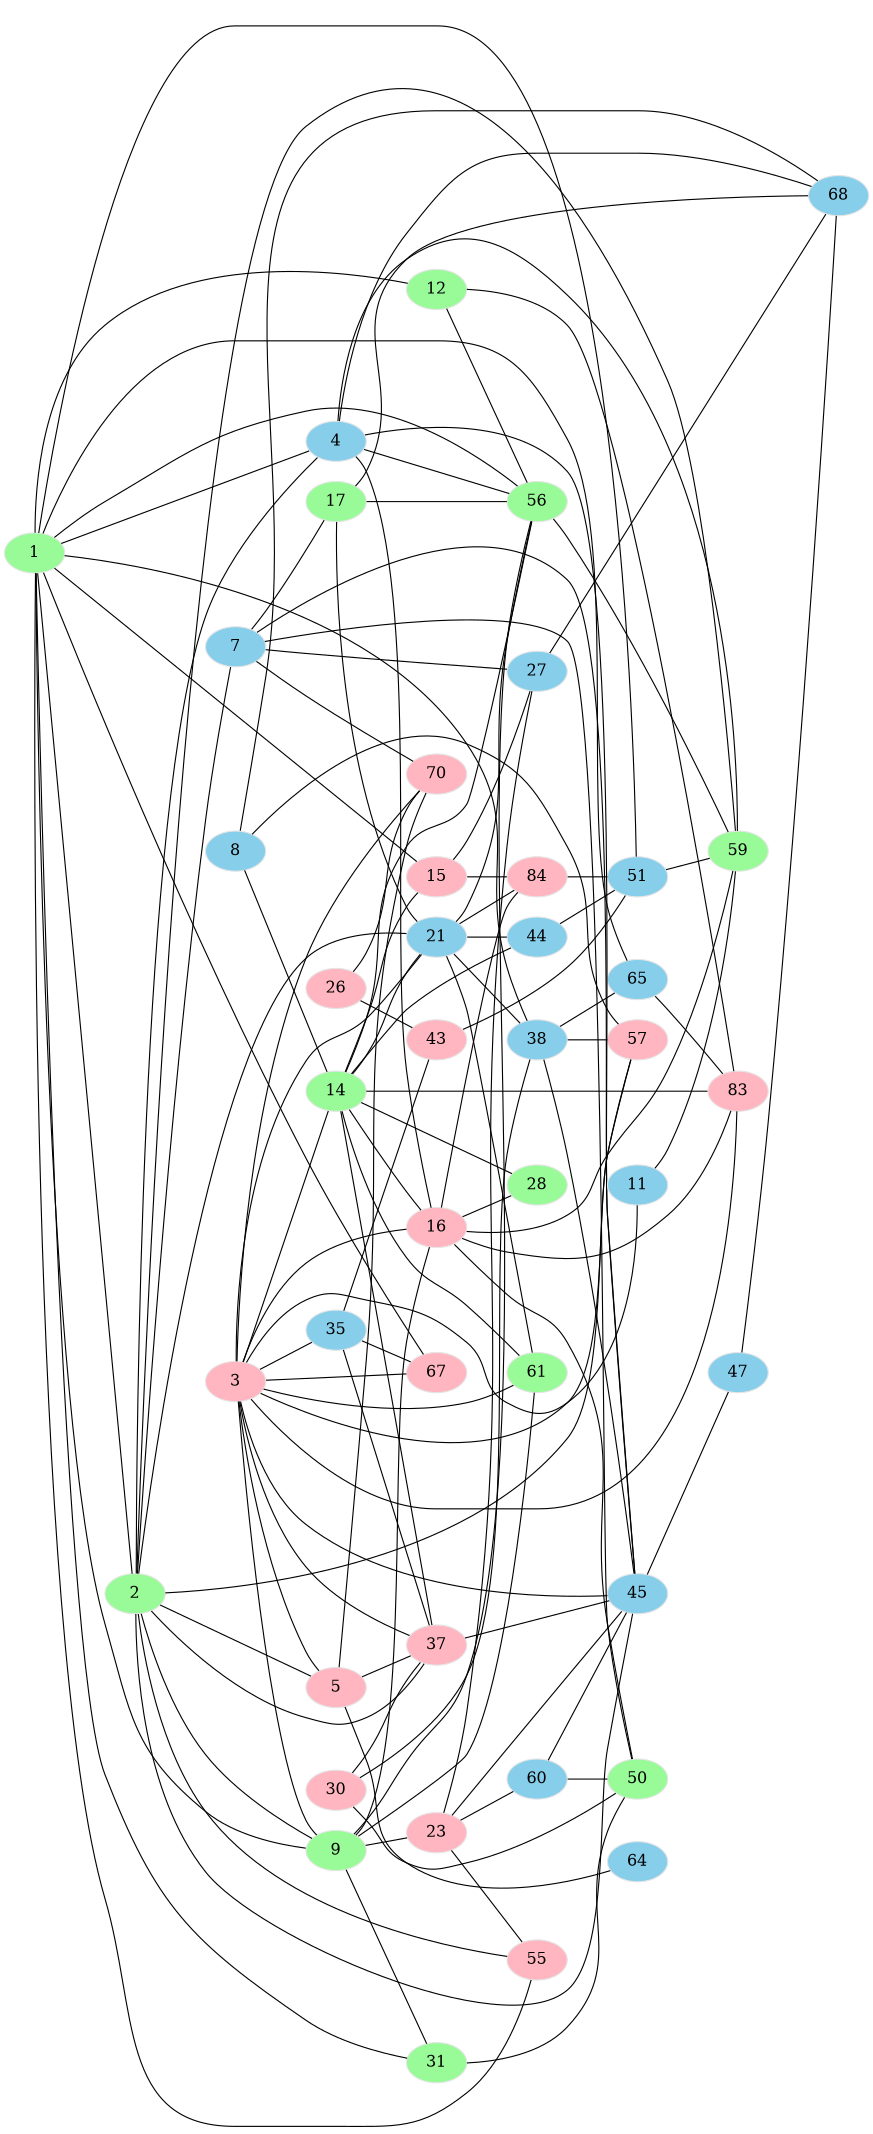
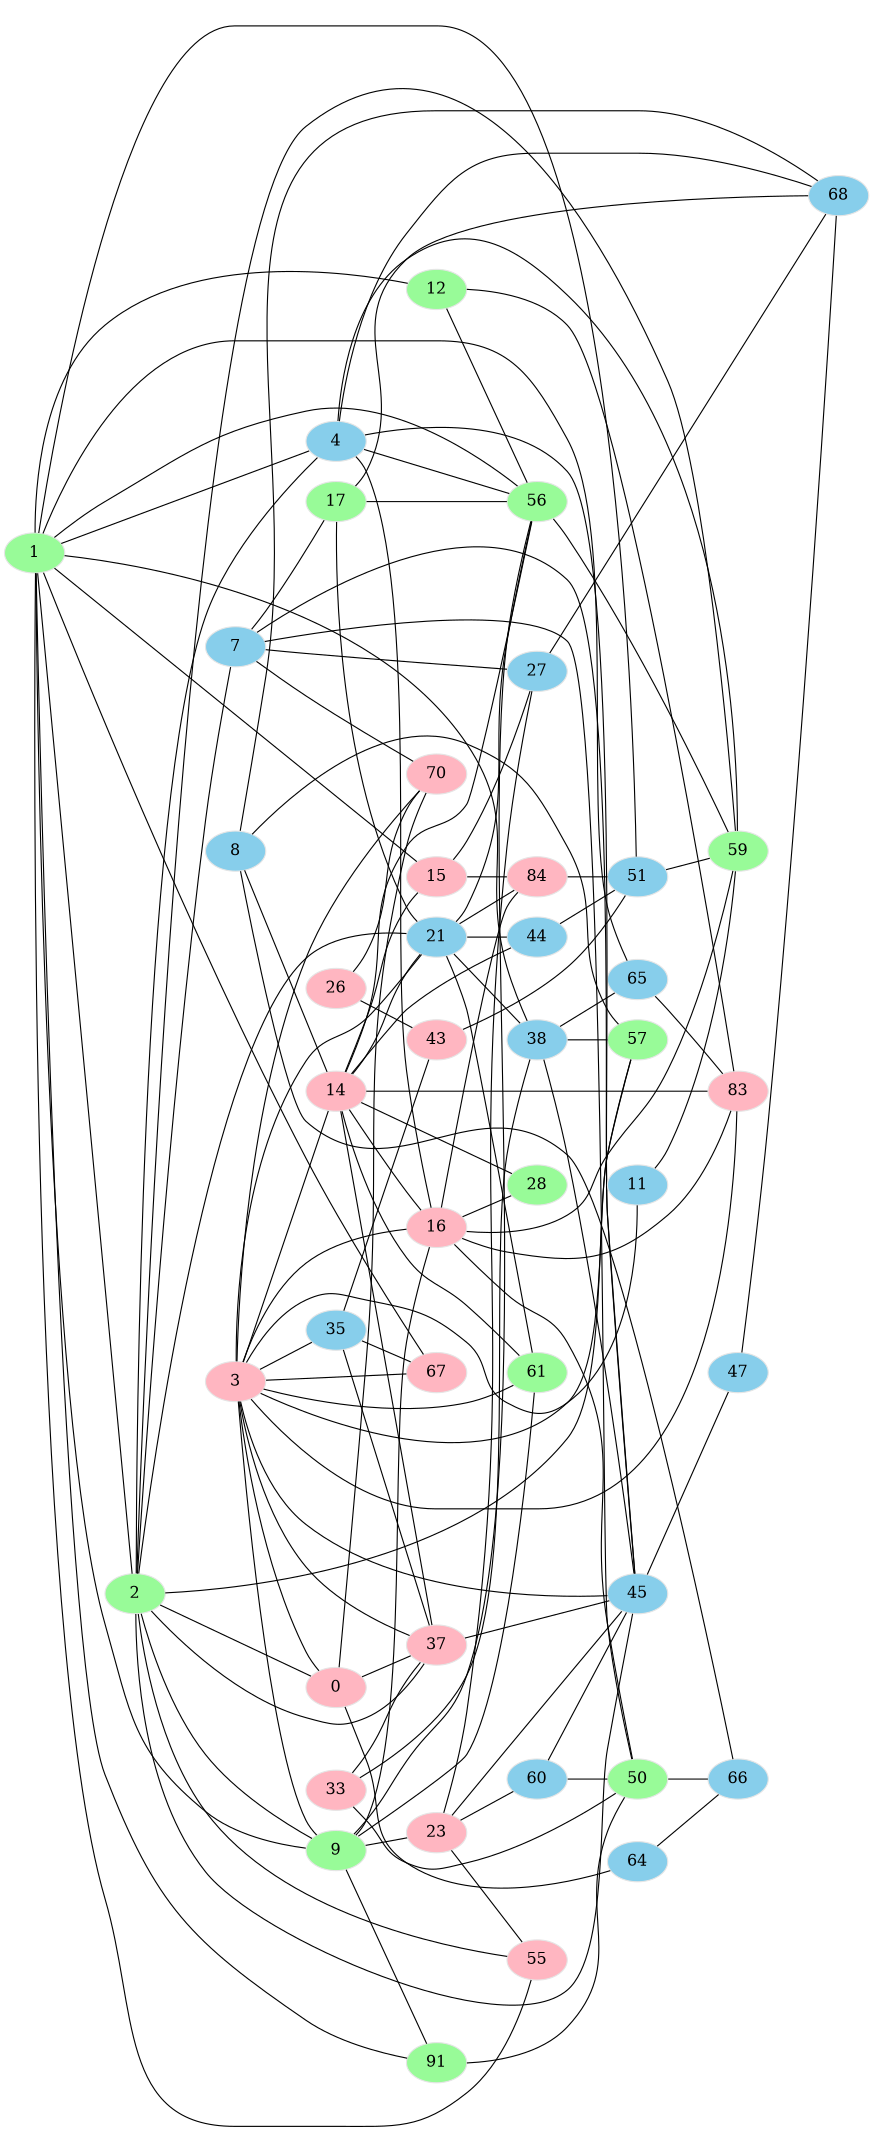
(638, 1040) -> (638, 1040)
(336, 1091) -> (336, 1091)
(336, 1687) -> (336, 1687)
none -> (738, 1779)
(336, 1790) -> (336, 1790)
(437, 2063) -> (437, 2063)
